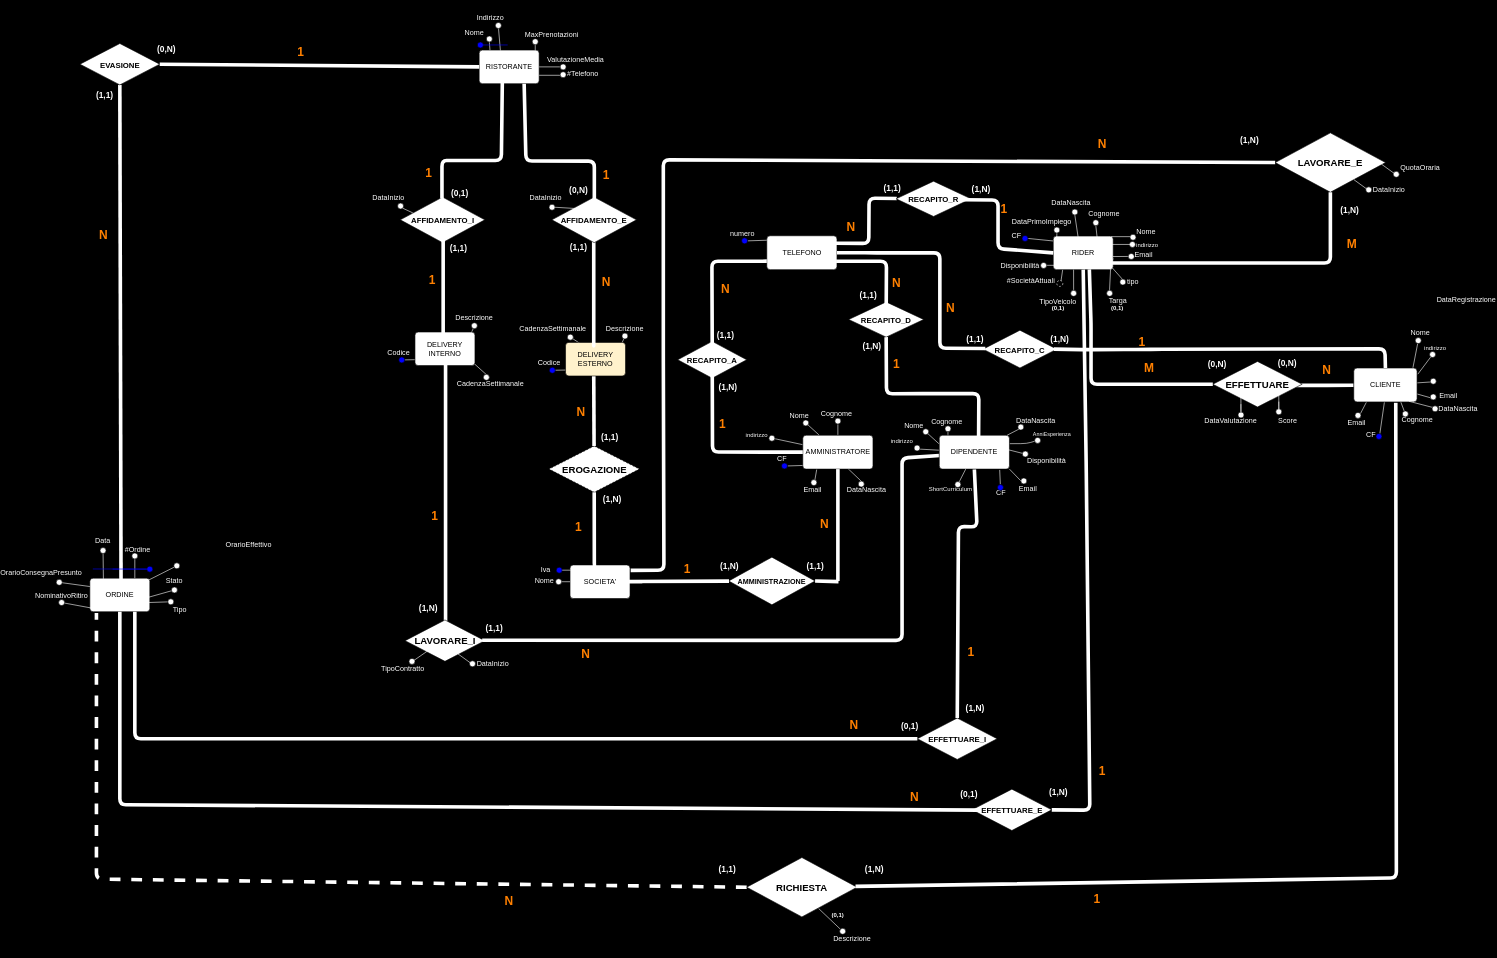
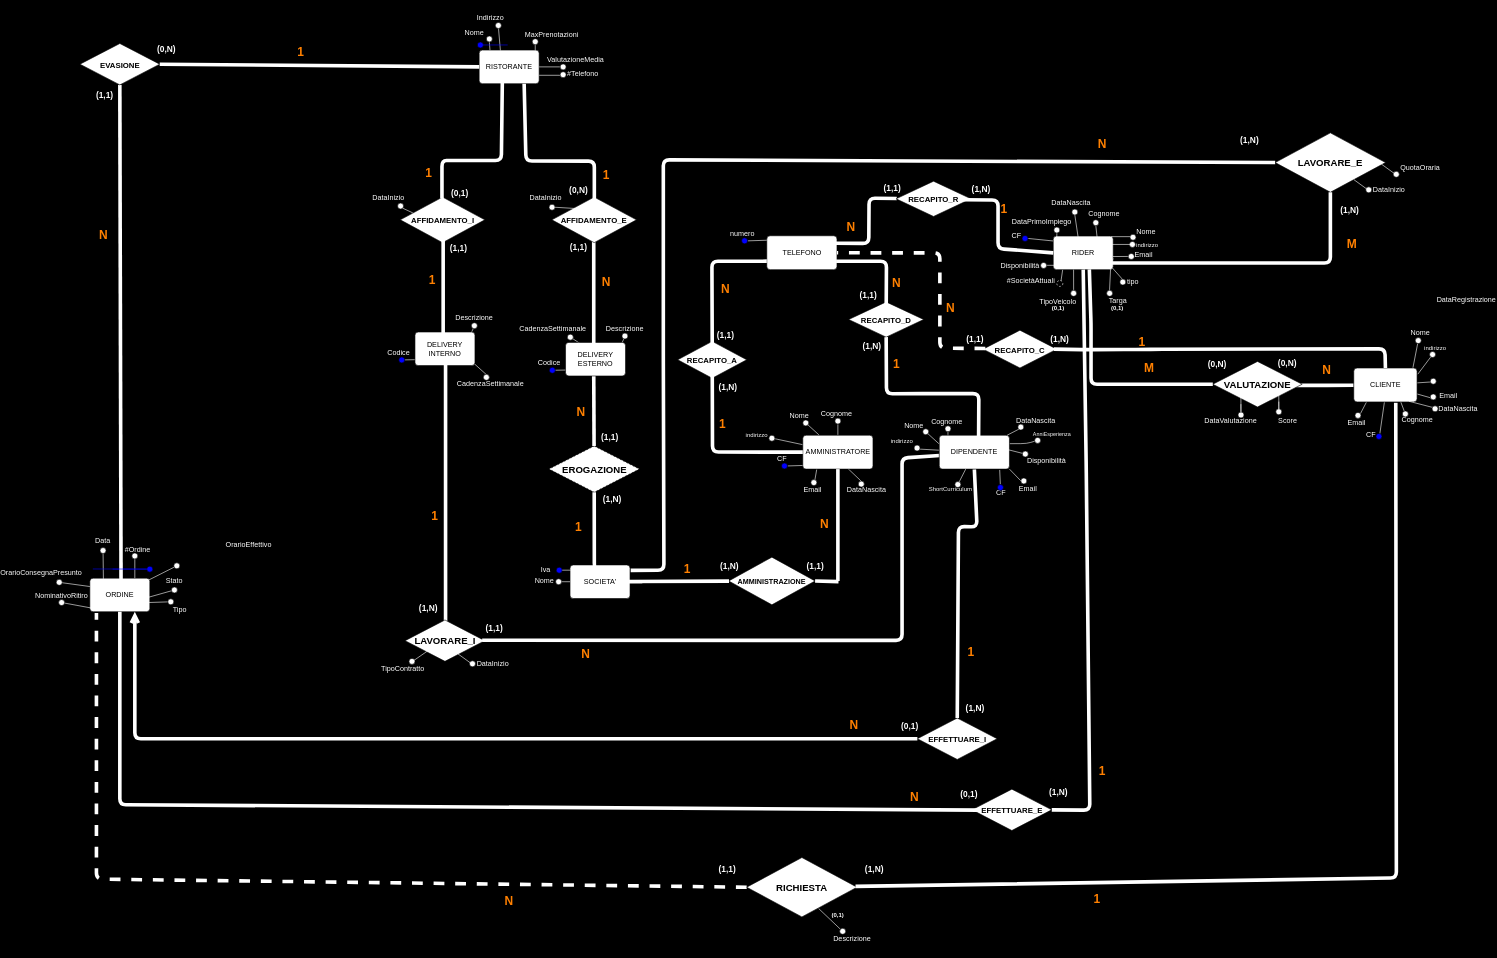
(865, 253) -> (865, 253)
(596, 359) -> (596, 359)
(1258, 384) -> (1258, 384)
(135, 618) -> (135, 622)
